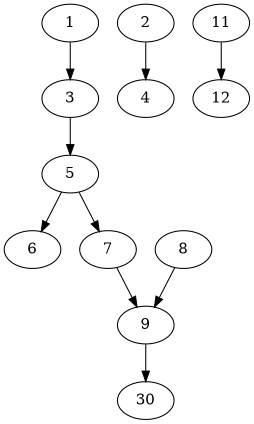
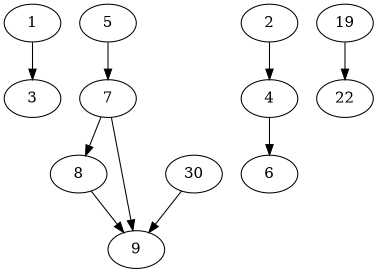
(221, 23) -> (345, 23)
(221, 99) -> (345, 99)
(70, 131) -> none
none -> (95, 131)
(54, 207) -> (269, 131)
(146, 358) -> (168, 208)
